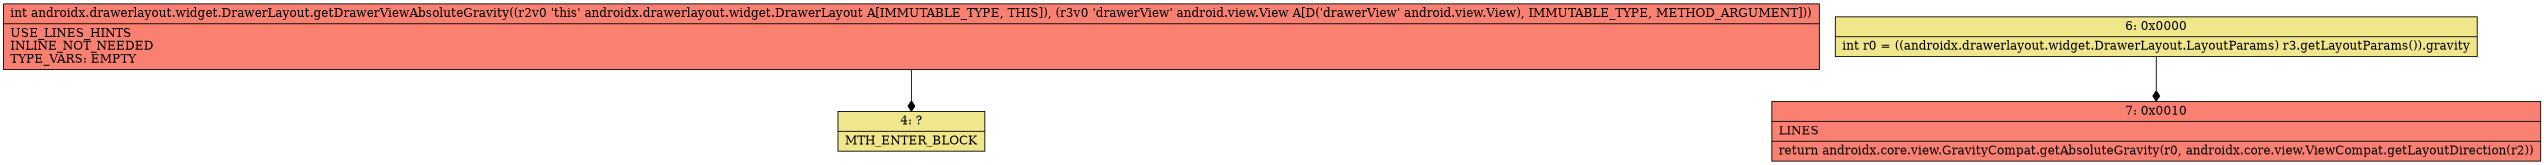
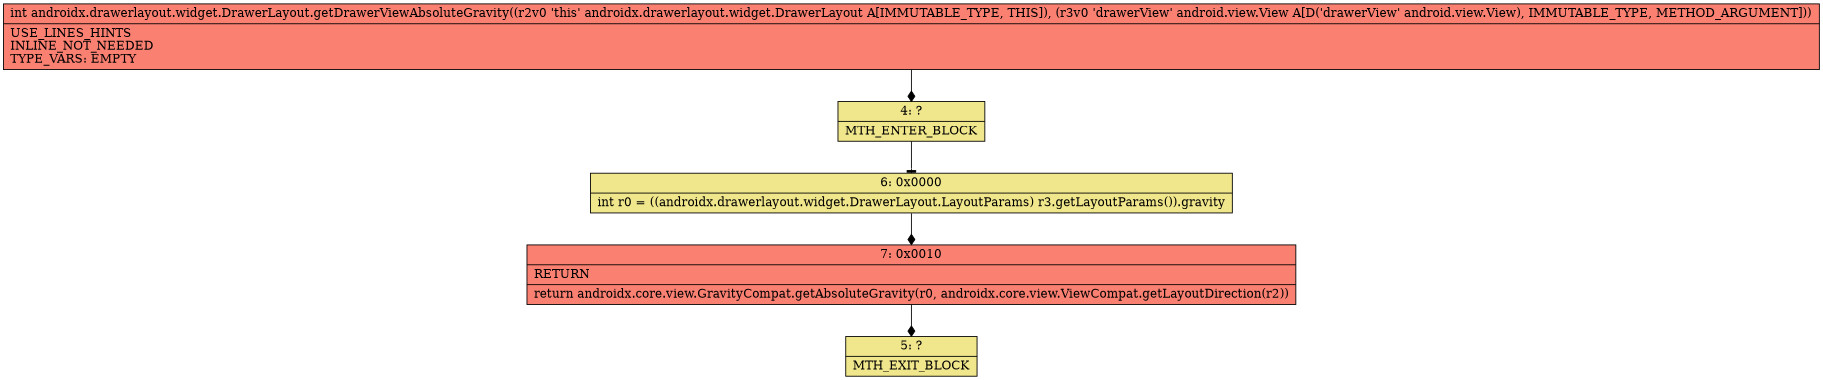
(1799, 131) -> (562, 274)
none -> (911, 155)
none -> (911, 356)
